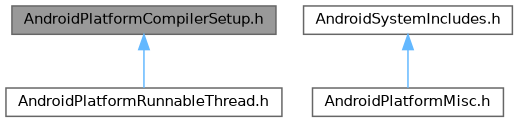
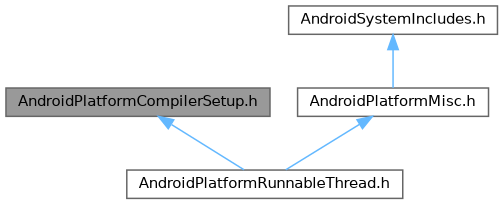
none -> (323, 147)
